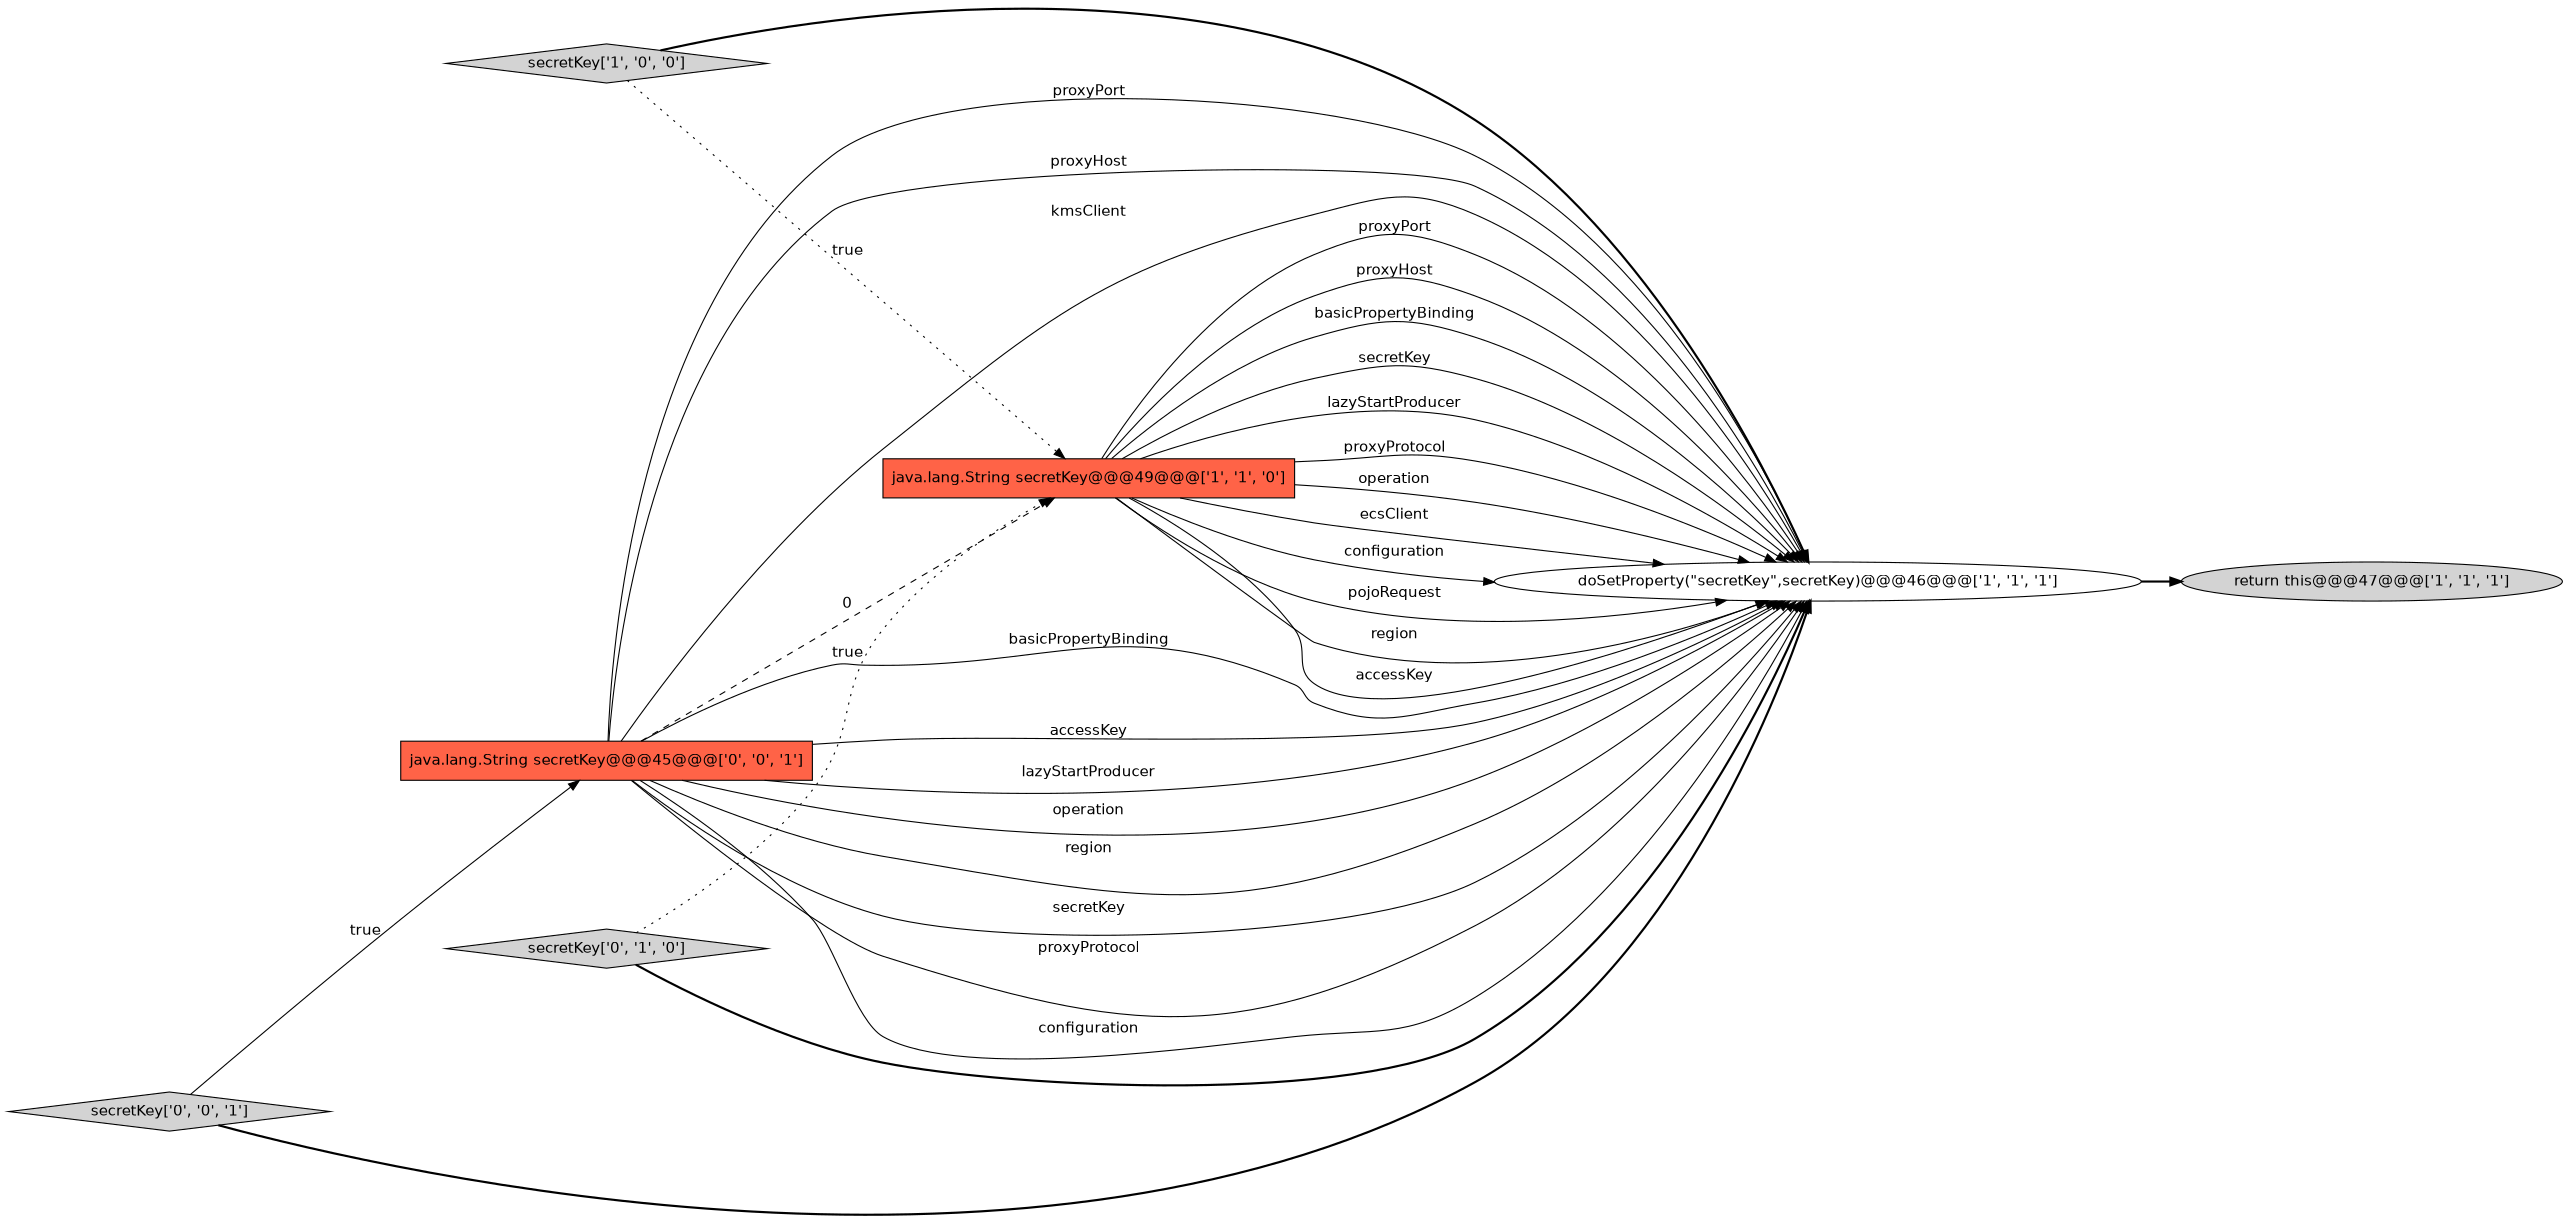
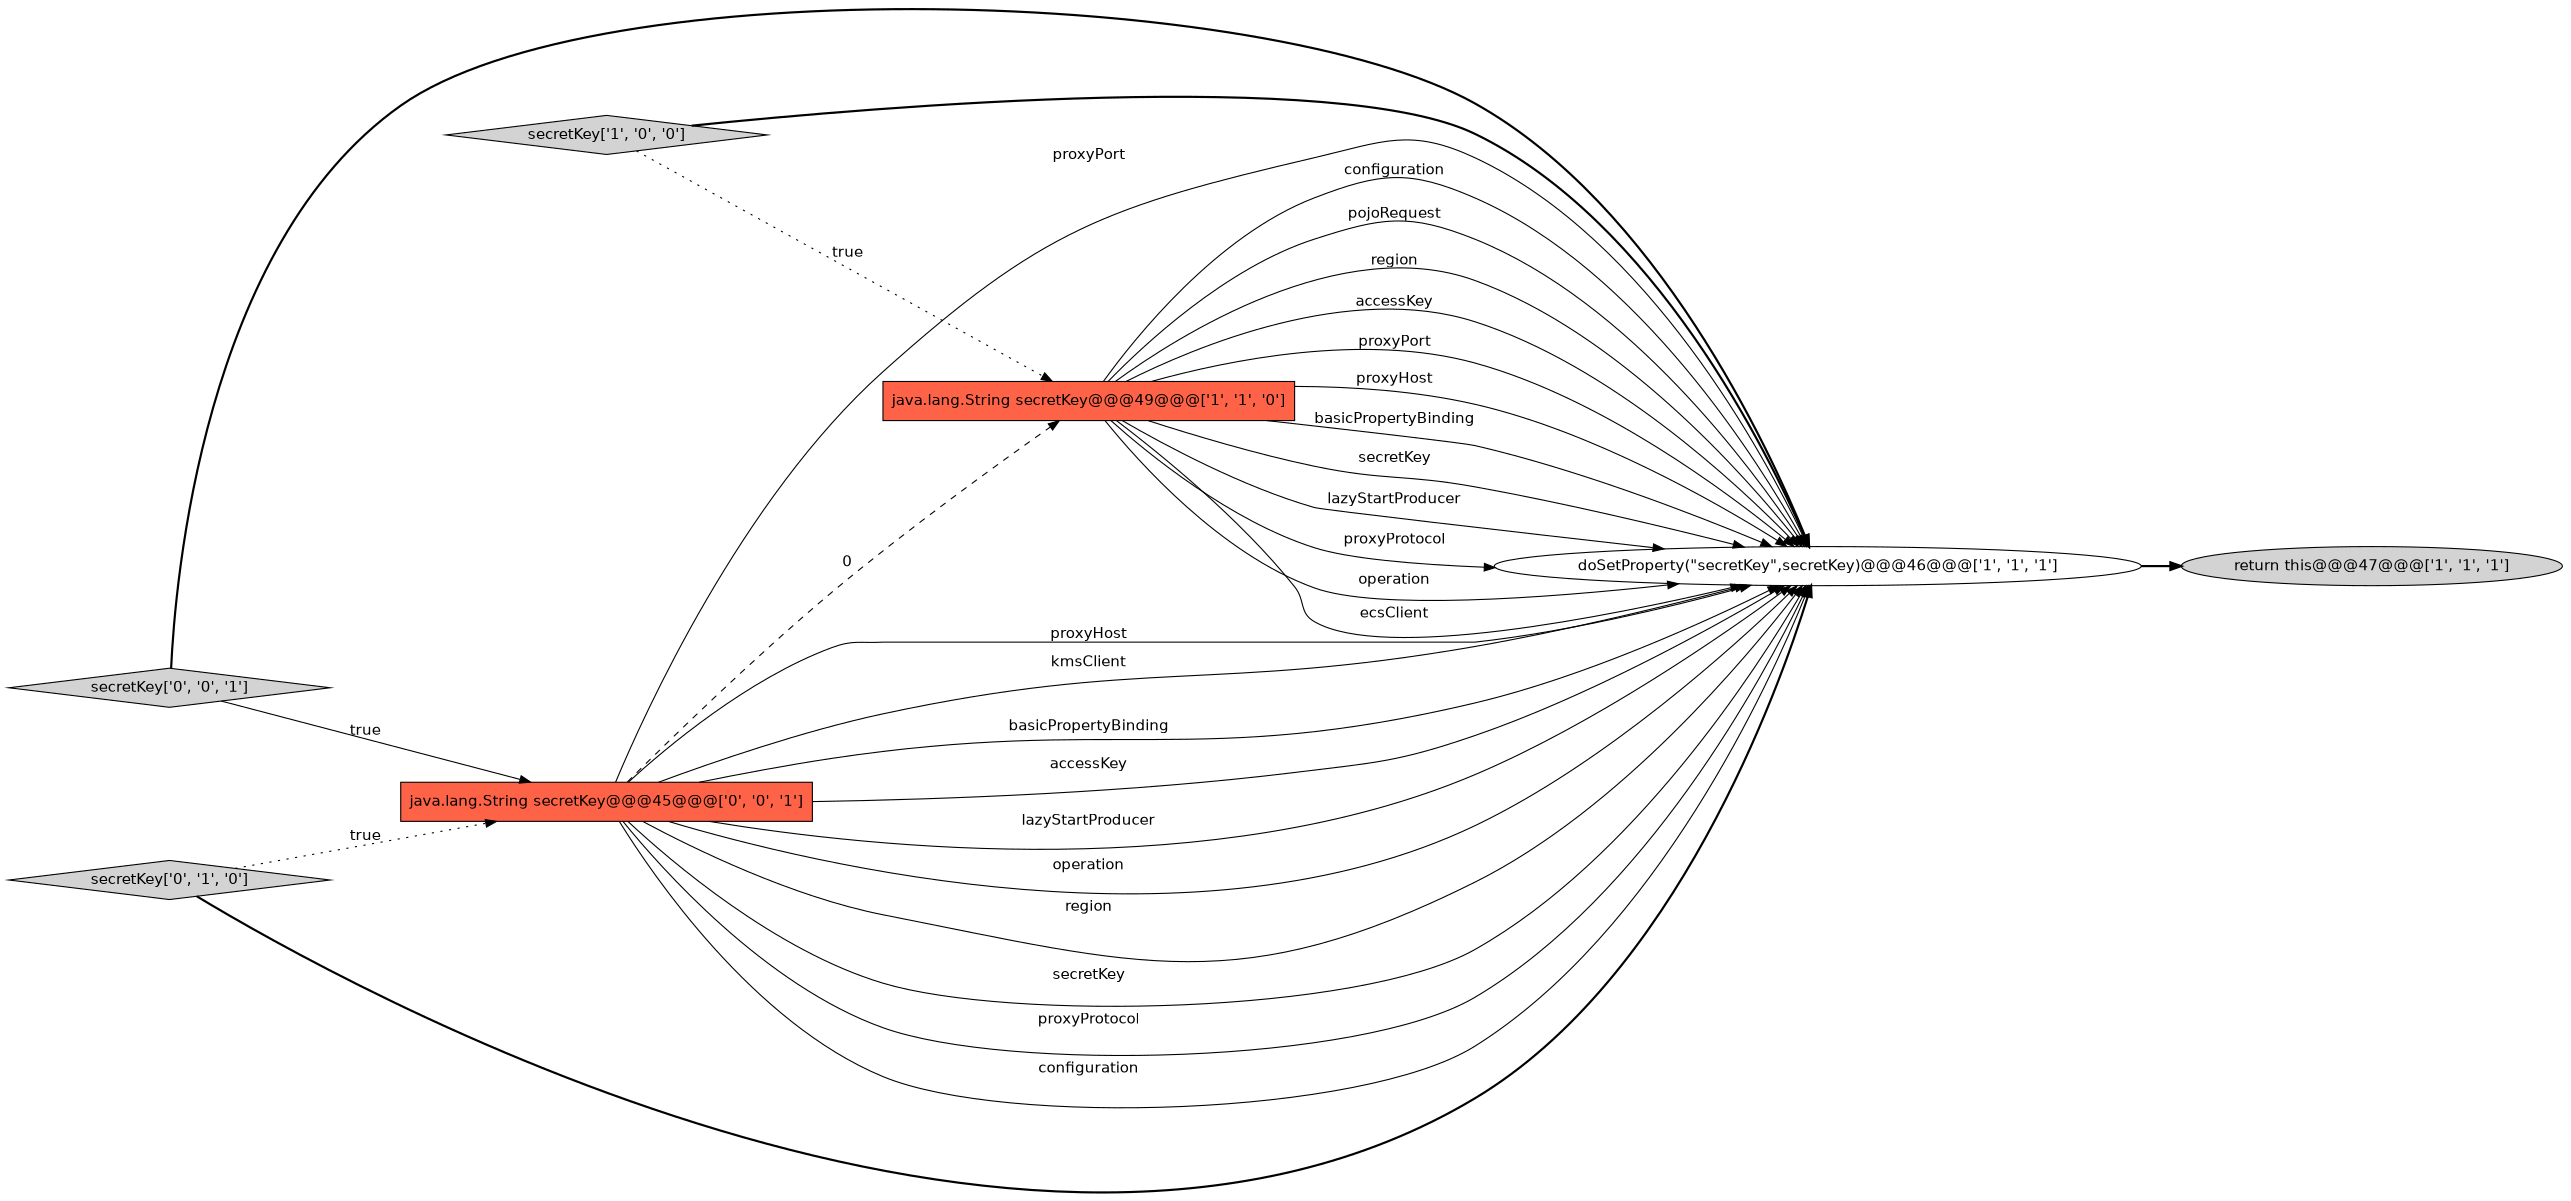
(845, 722) -> (360, 846)
